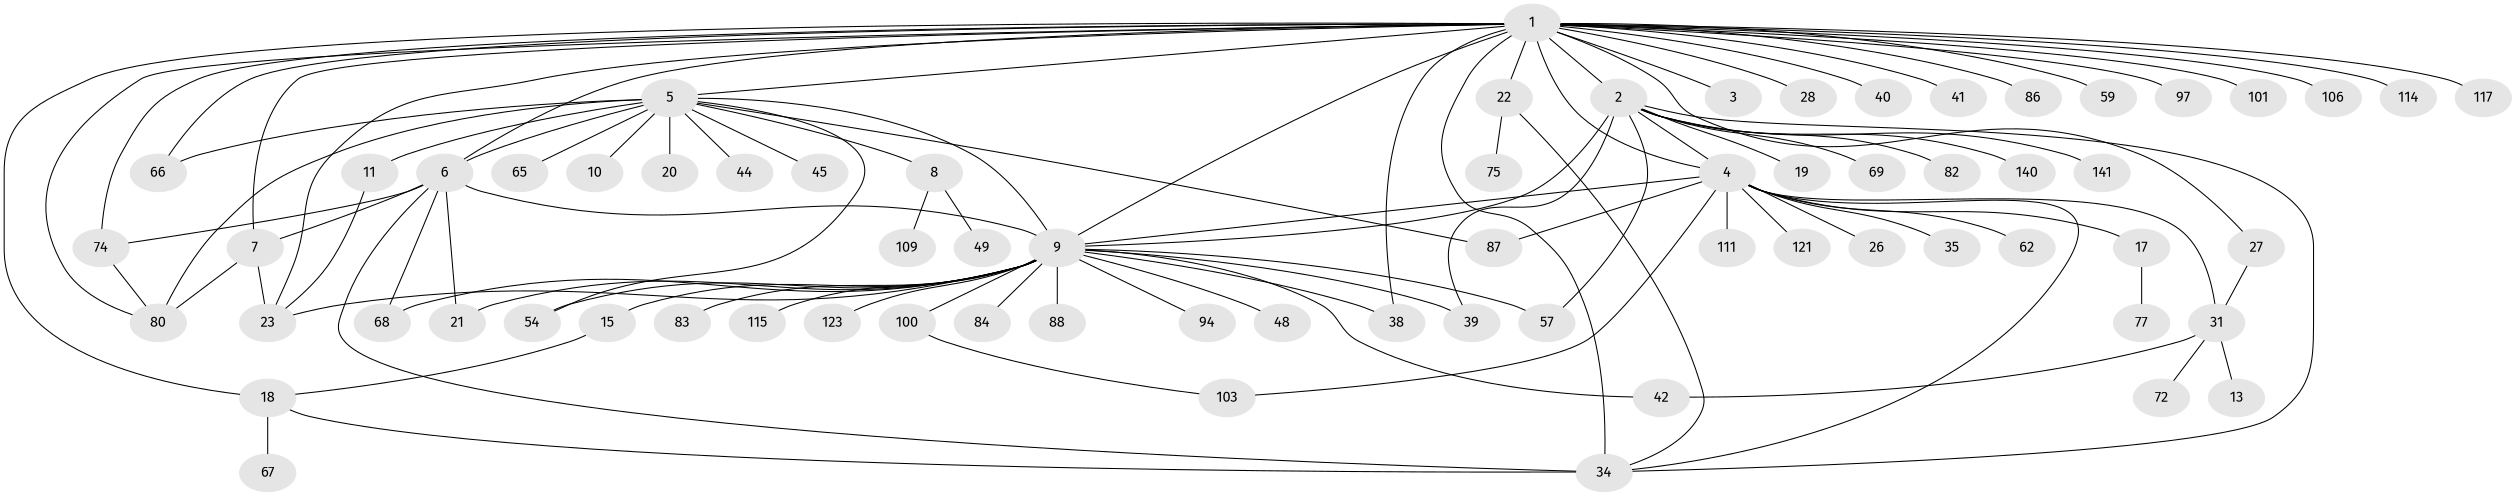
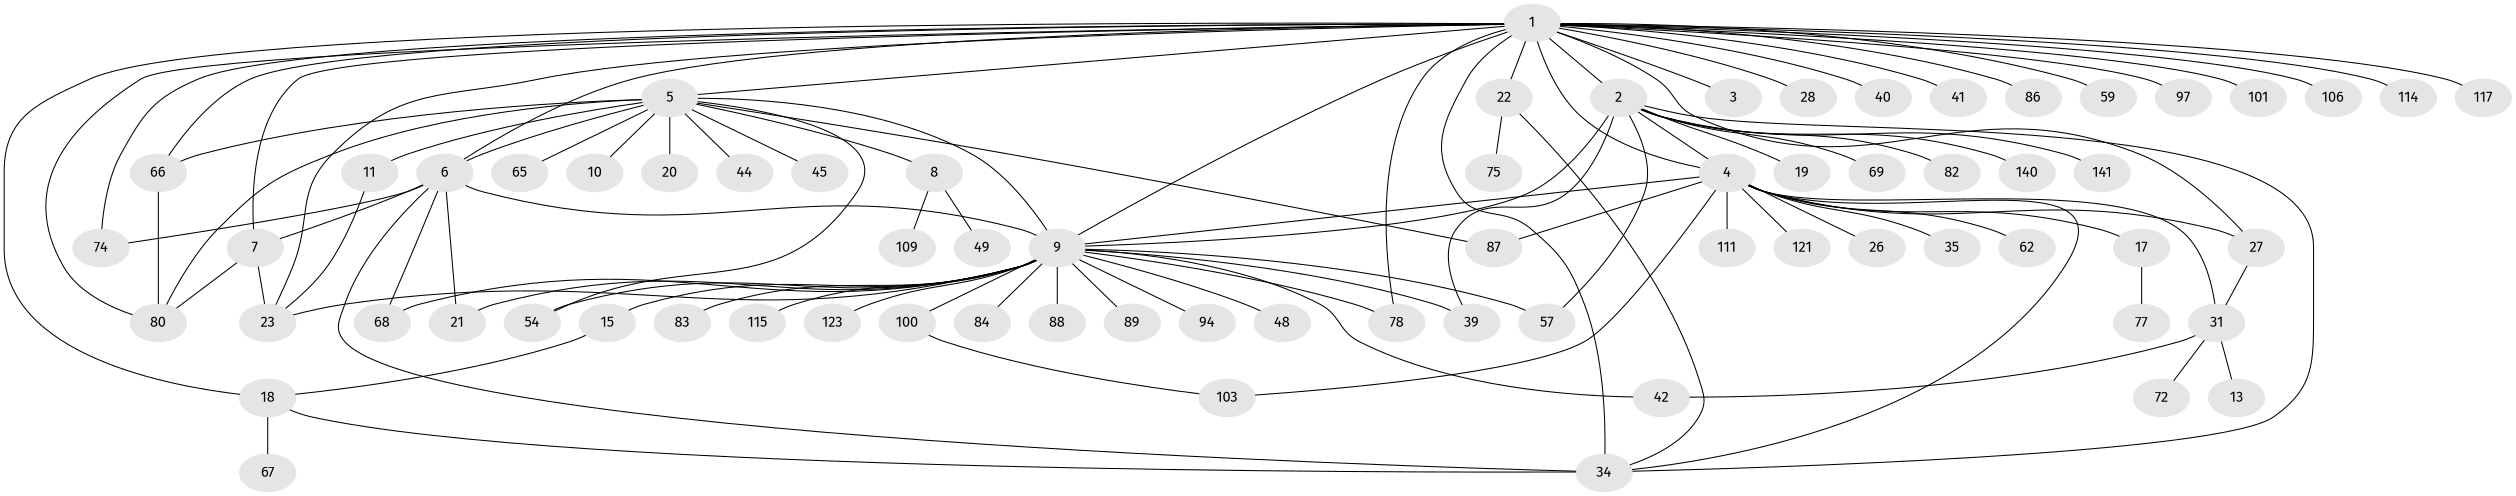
none -> (2040, 210)
(130, 285) -> (158, 248)
none -> (1132, 323)
(1397, 323) -> (1397, 323)
